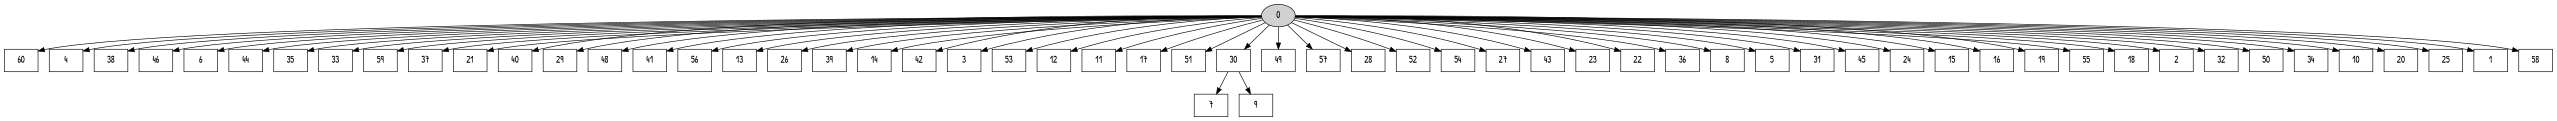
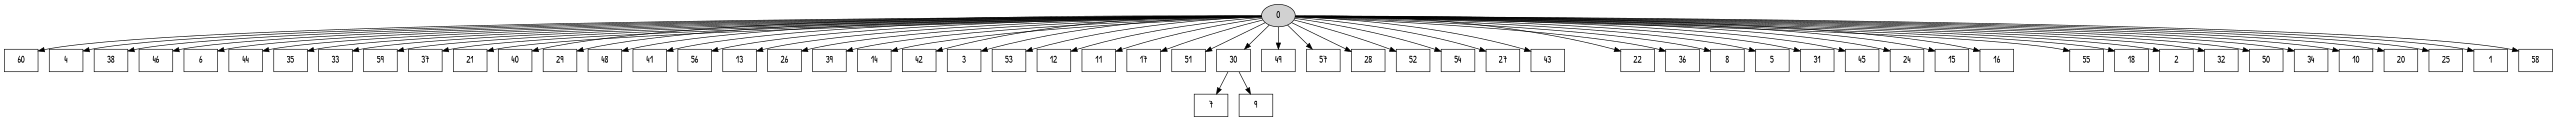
(1593, 60) -> none
(2042, 60) -> none
